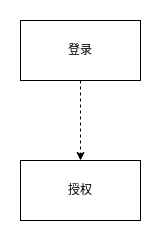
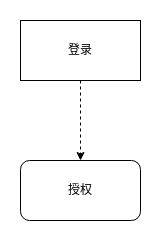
(81, 191) -> (81, 191)
